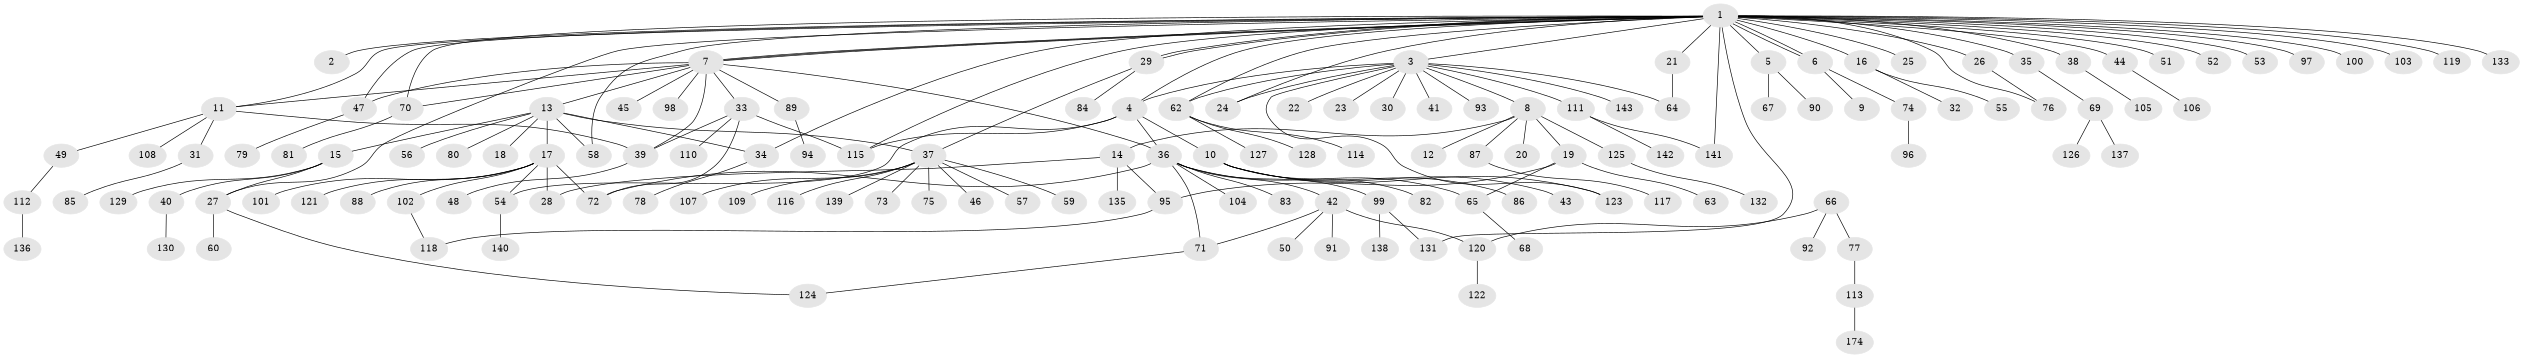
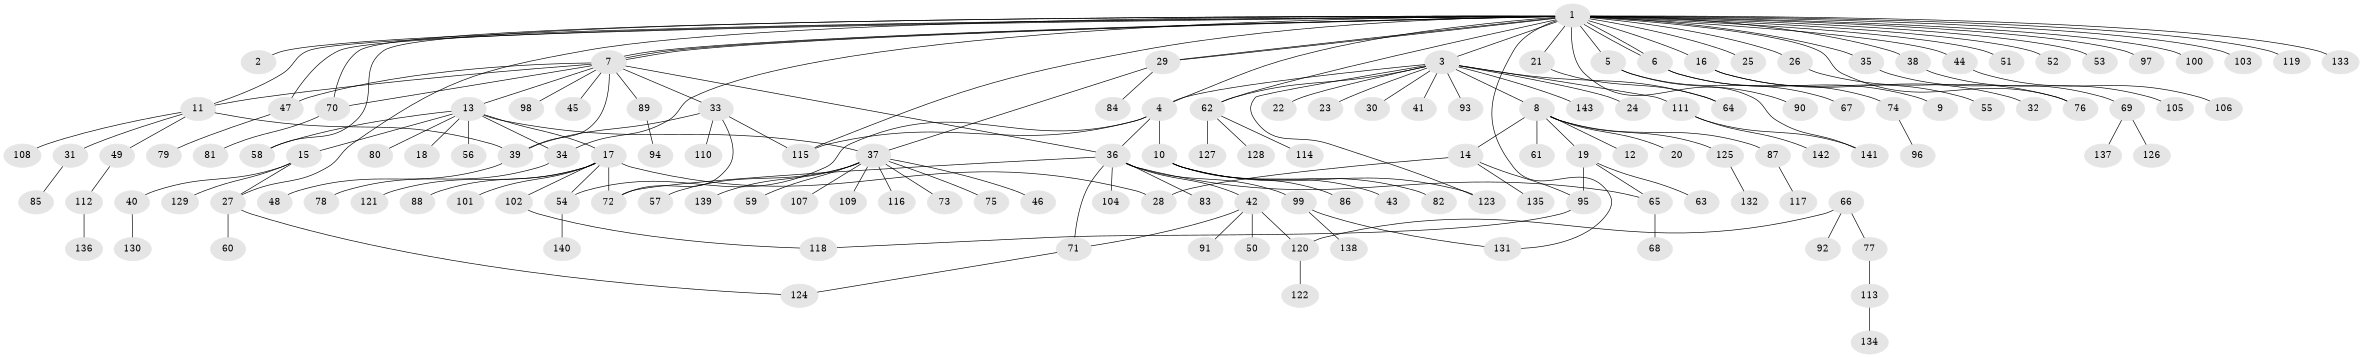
(1466, 37) -> none
none -> (1537, 156)
(1855, 342) -> (1870, 342)
